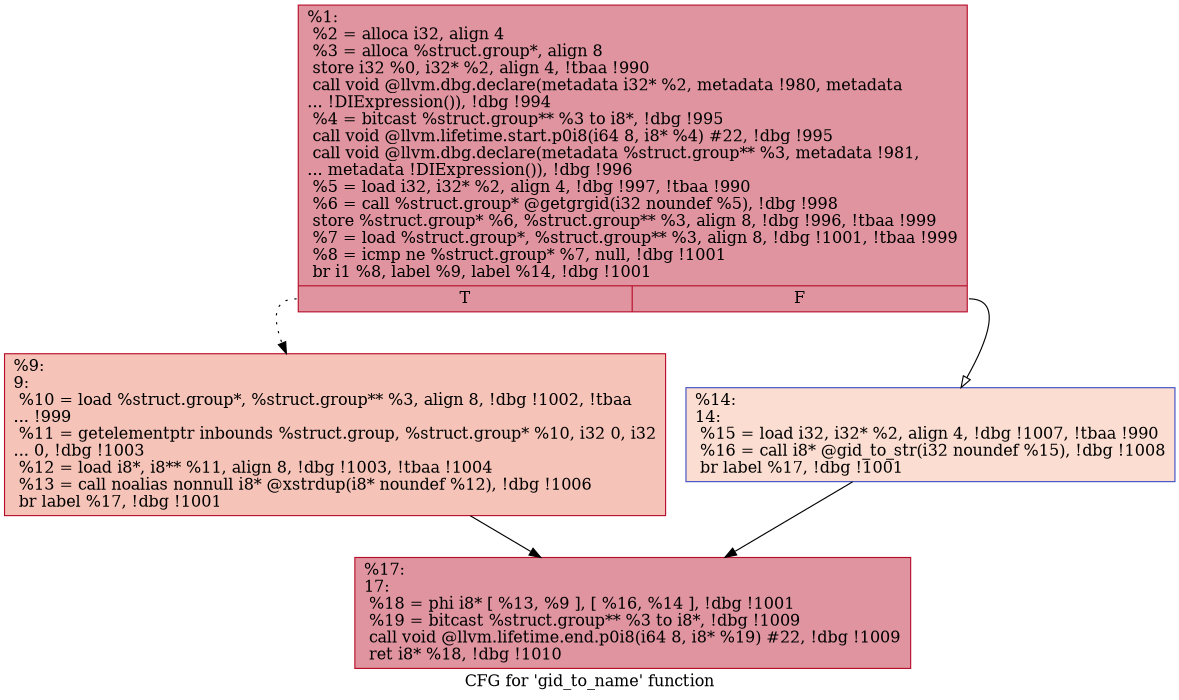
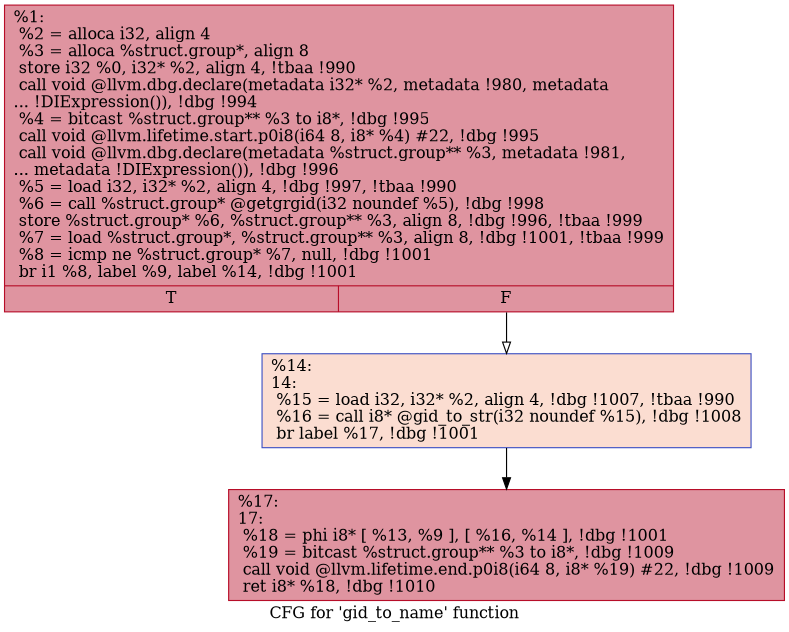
(335, 435) -> none
